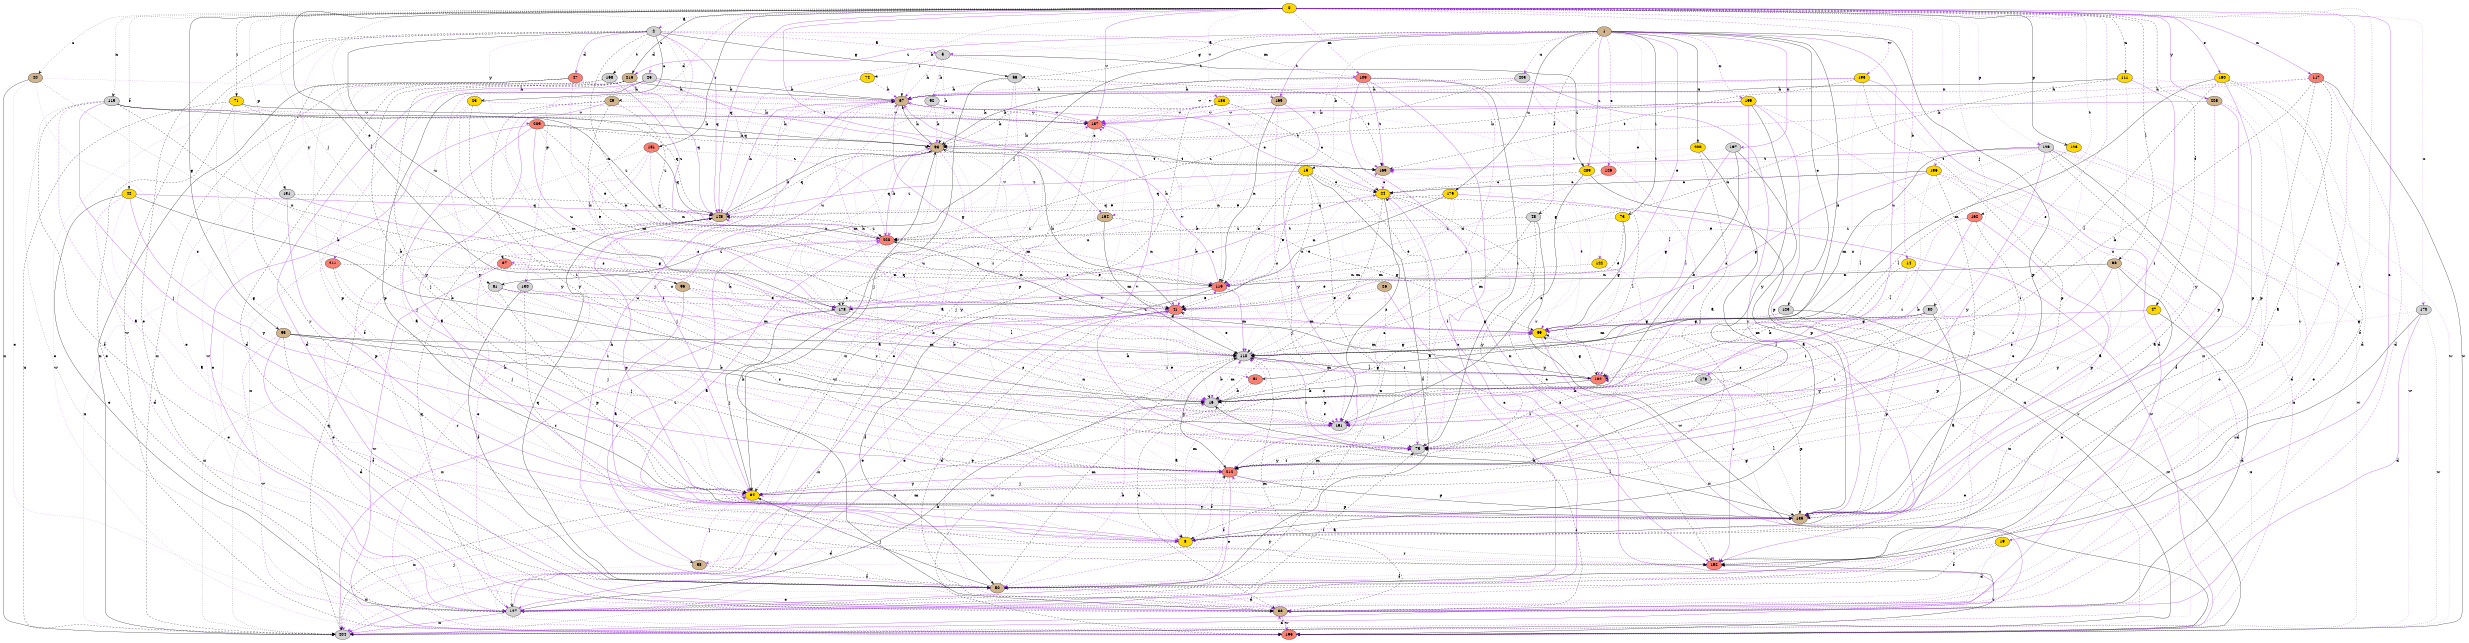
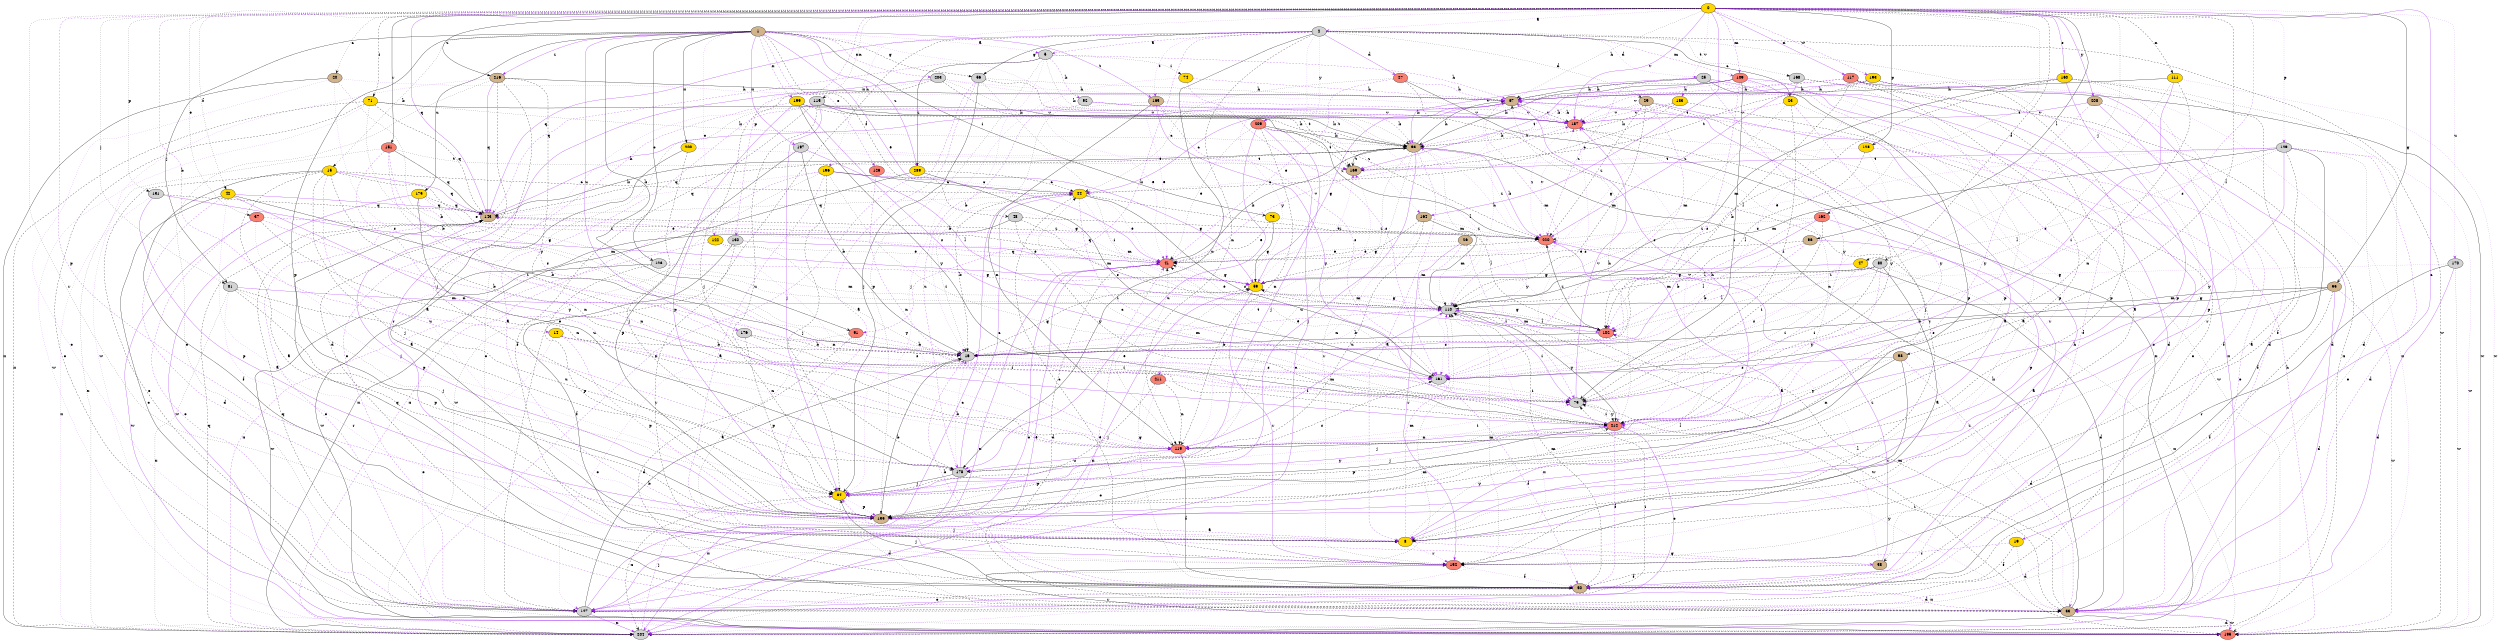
(688, 255) -> (804, 232)
(1575, 391) -> (818, 345)
(1376, 467) -> (710, 225)
